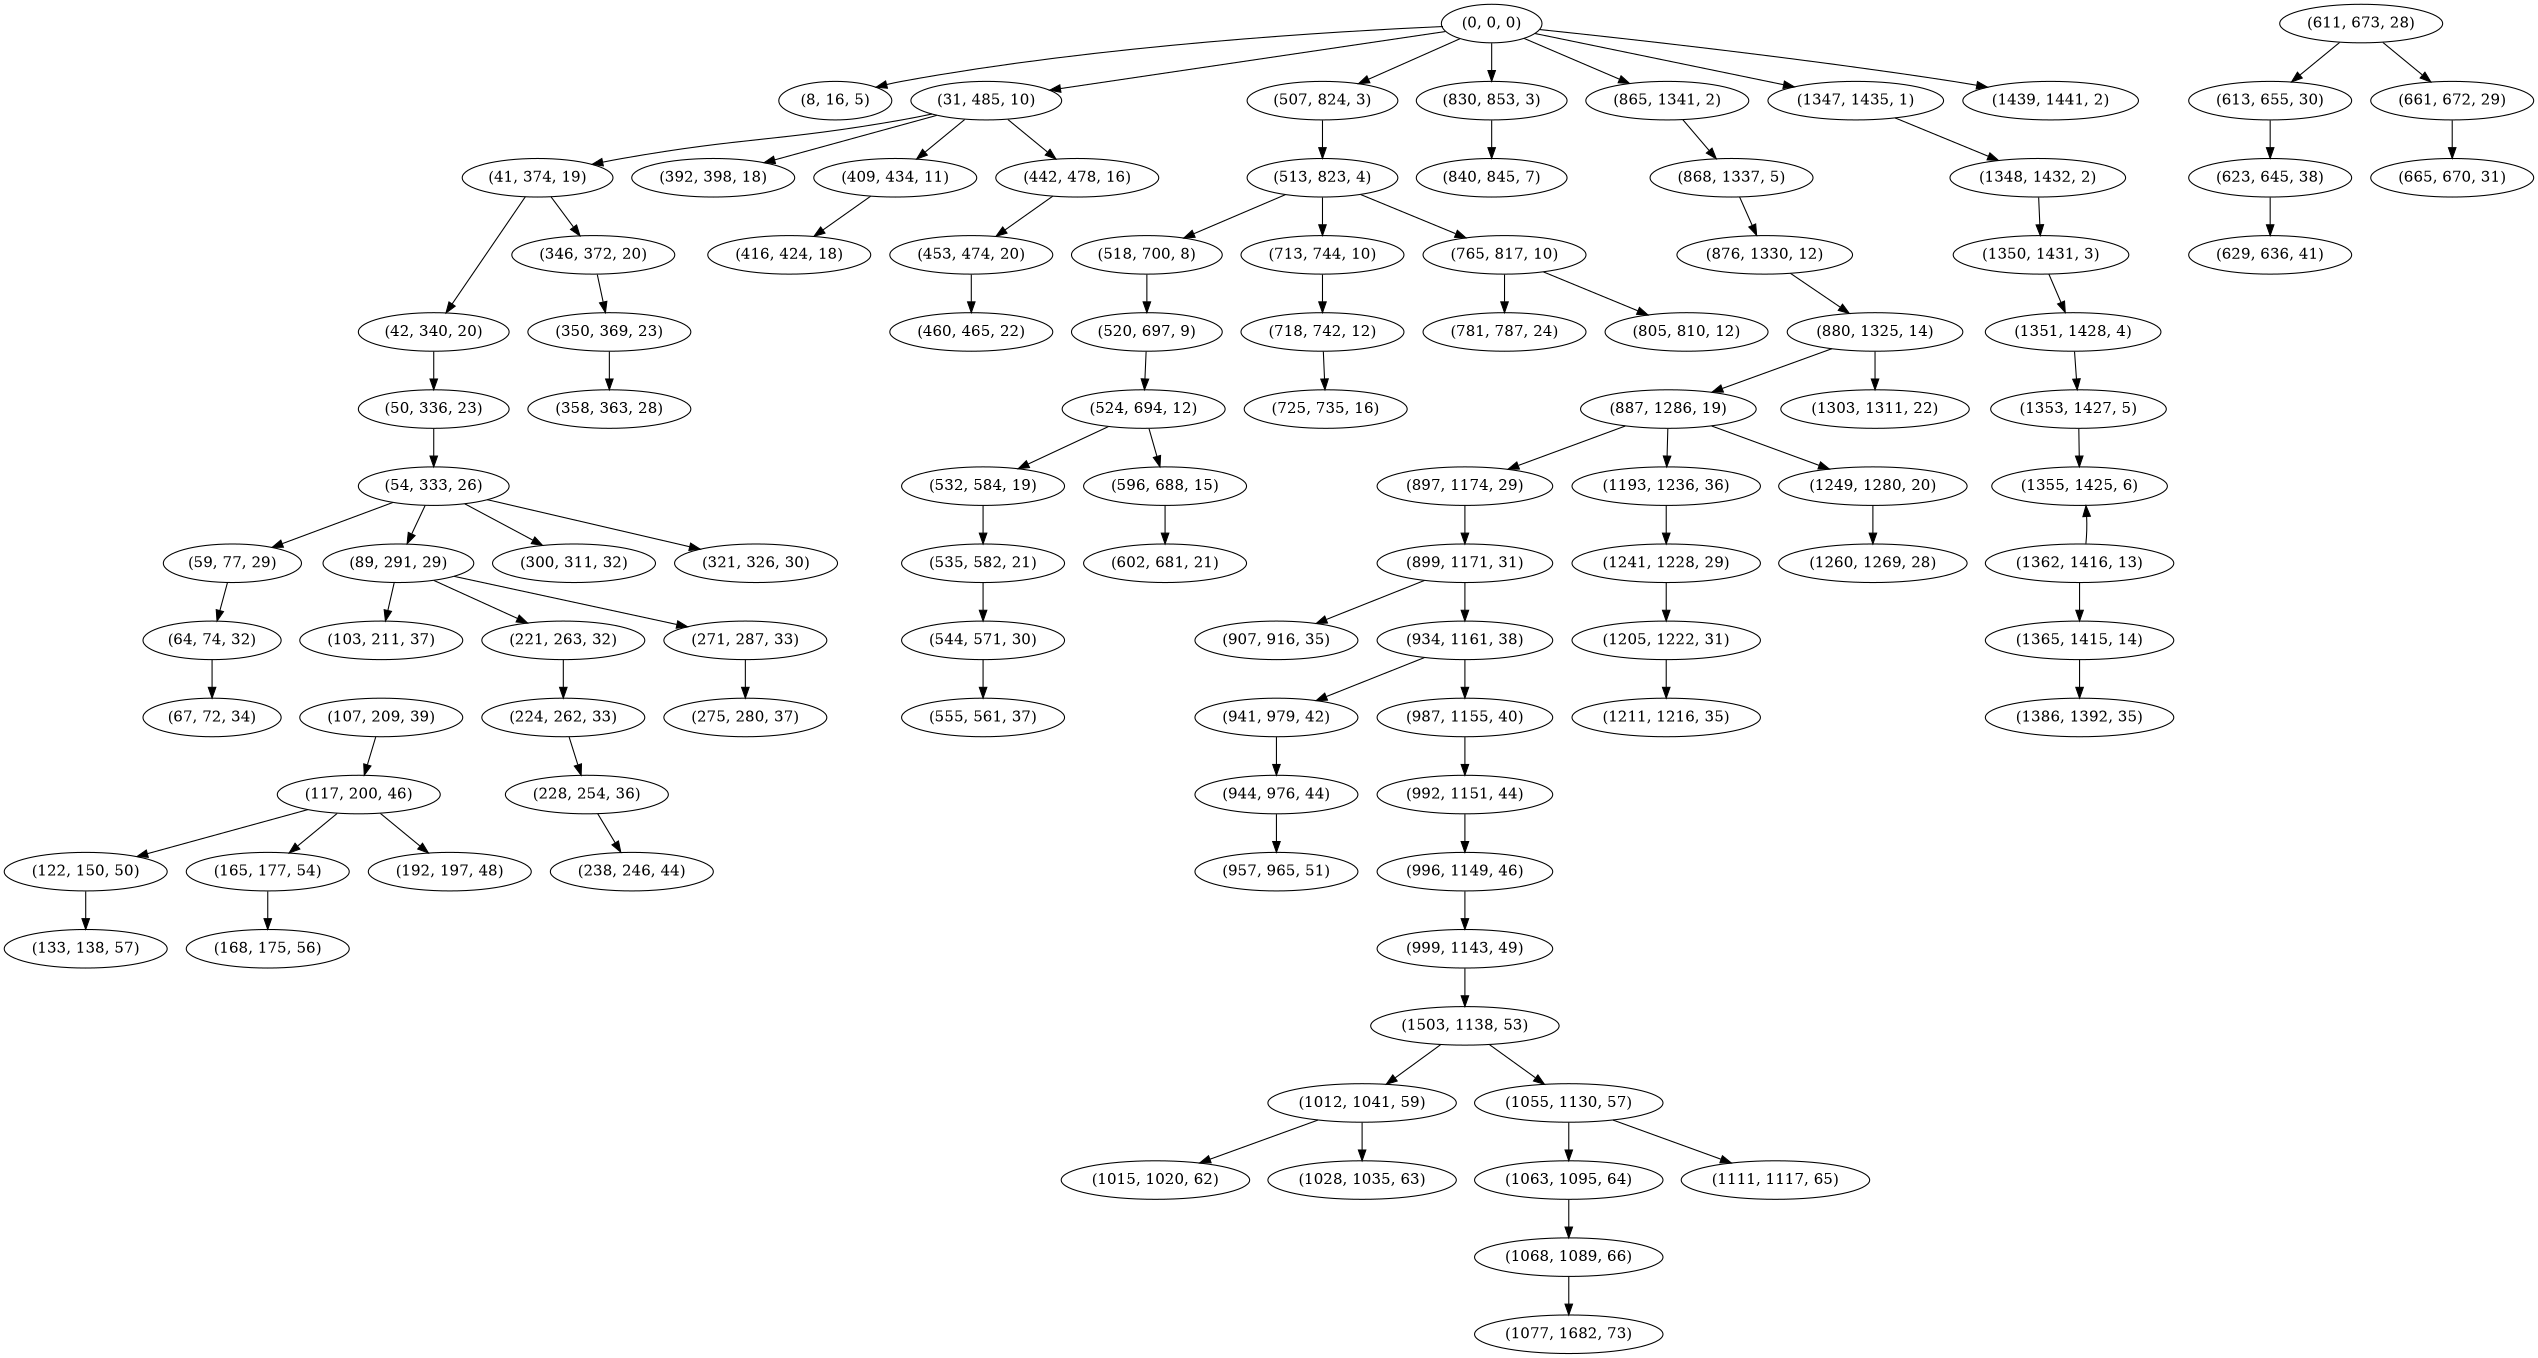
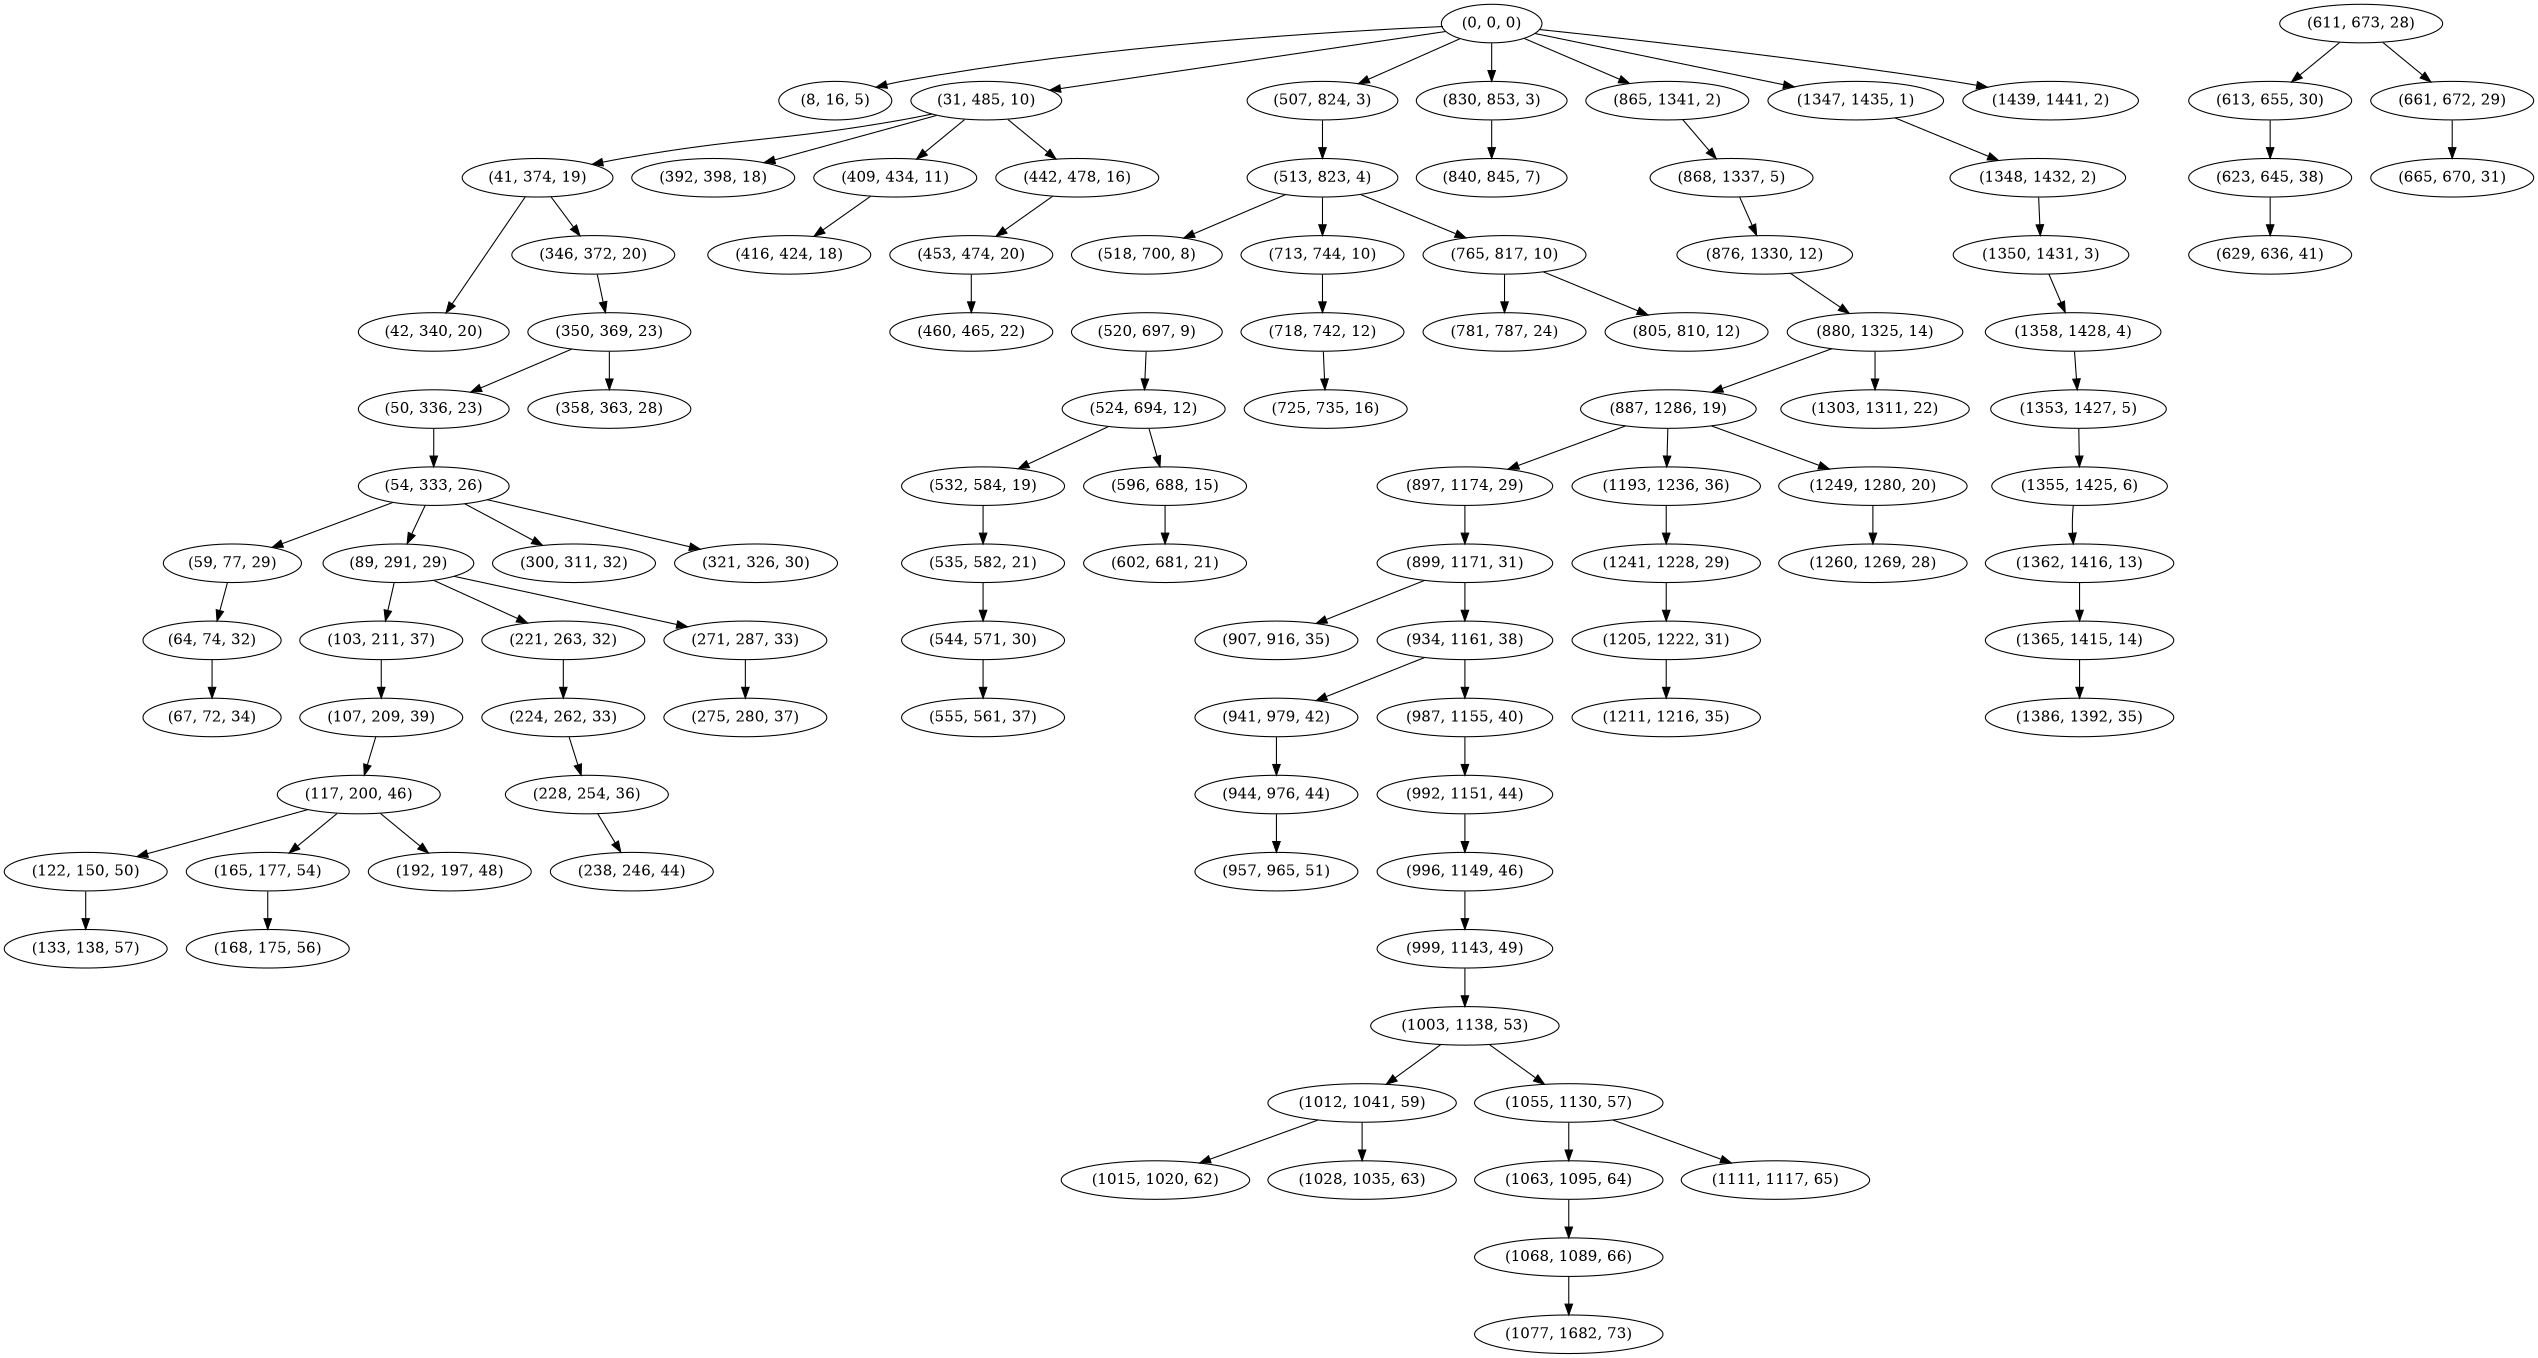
(1147, 288) -> none
(2073, 332) -> (2073, 332)
(434, 365) -> (526, 368)
(2087, 530) -> (2072, 519)
none -> (381, 674)
(1465, 1026) -> (1465, 1026)
